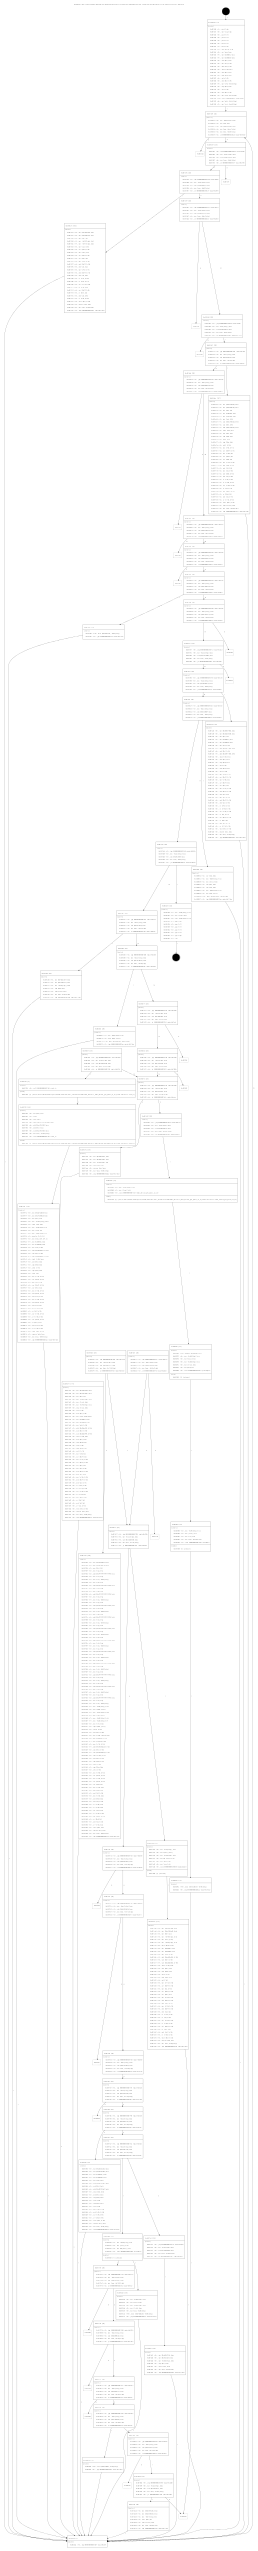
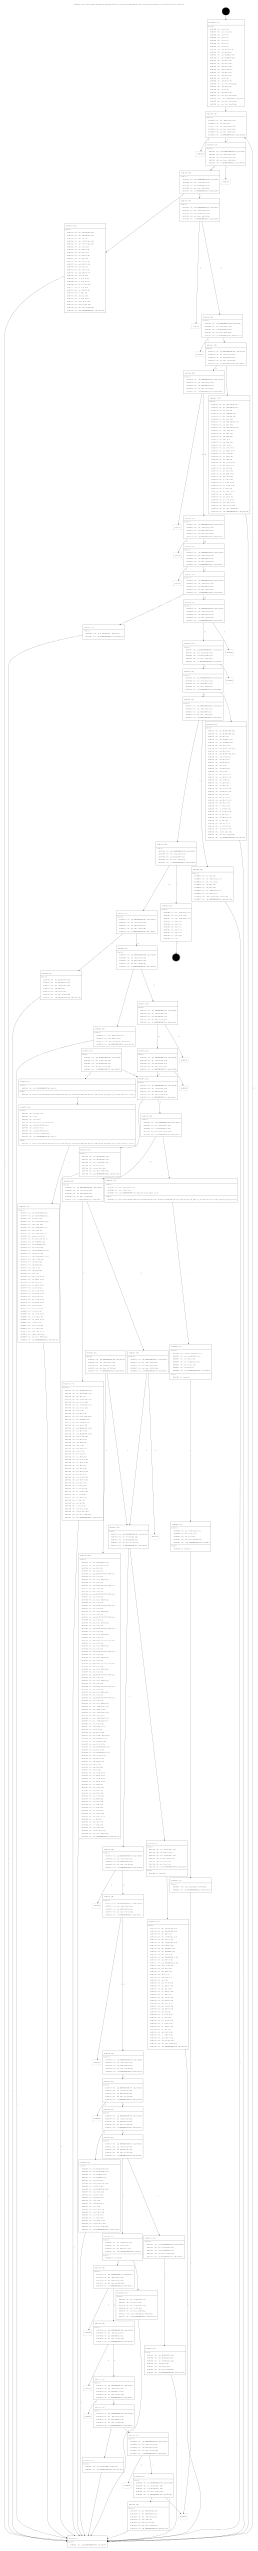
none -> (83, 1190)
